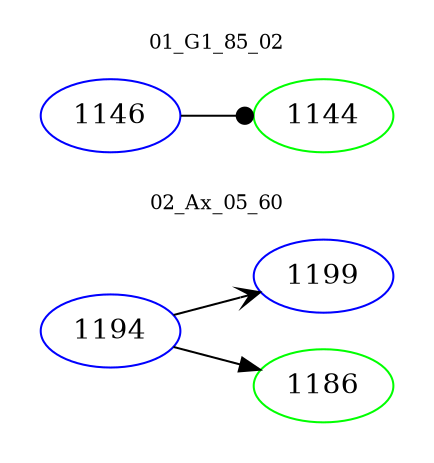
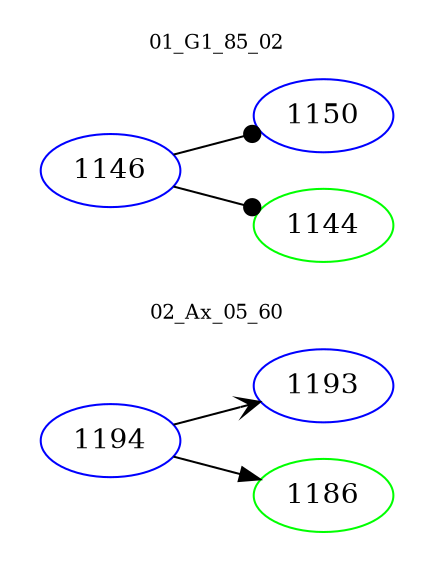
none -> (324, 116)
(324, 276) -> (324, 386)
